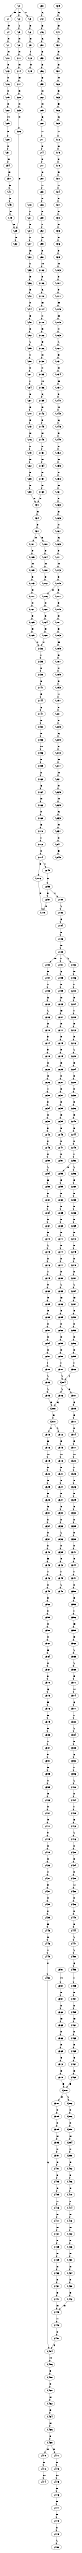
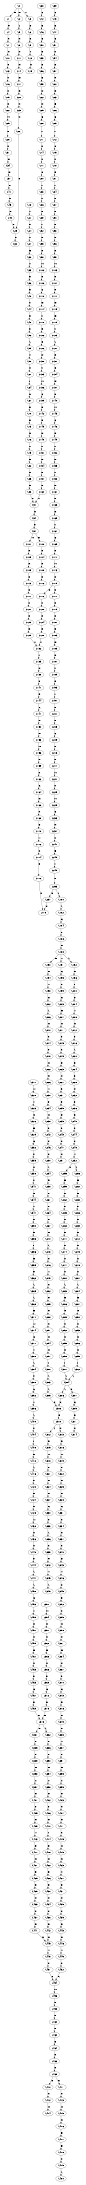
(44, 863) -> (55, 863)
(73, 1441) -> none
